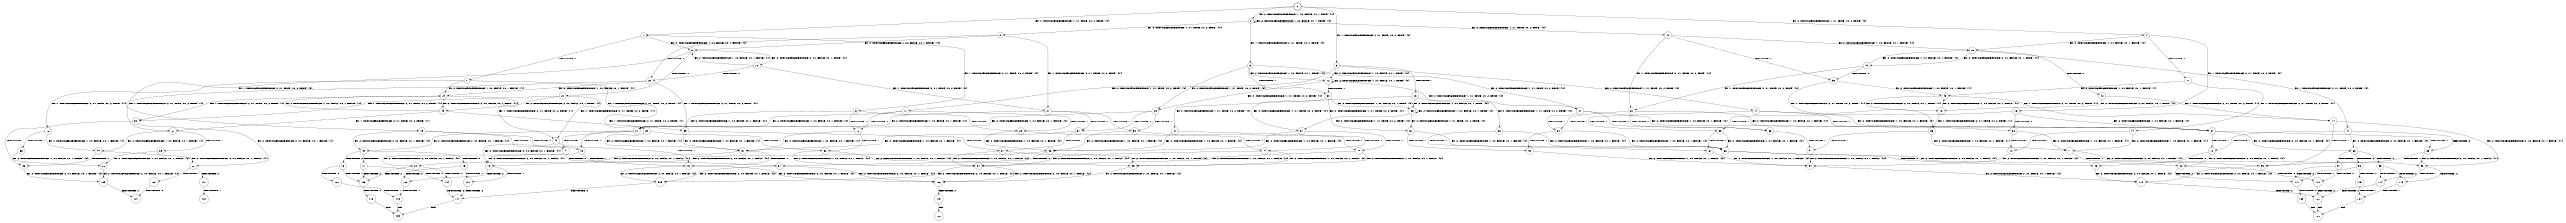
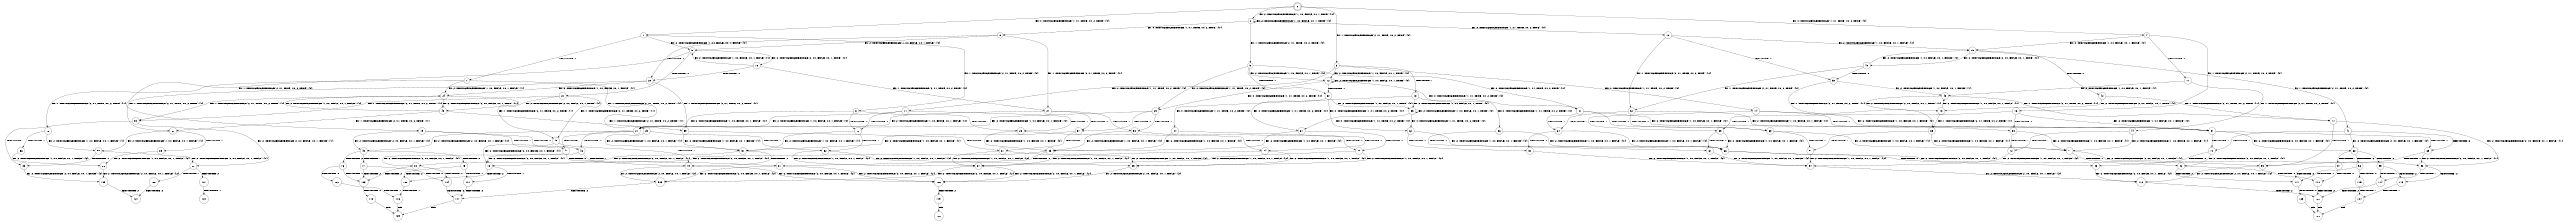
none -> (1917, 147)
(155, 191) -> (155, 191)
